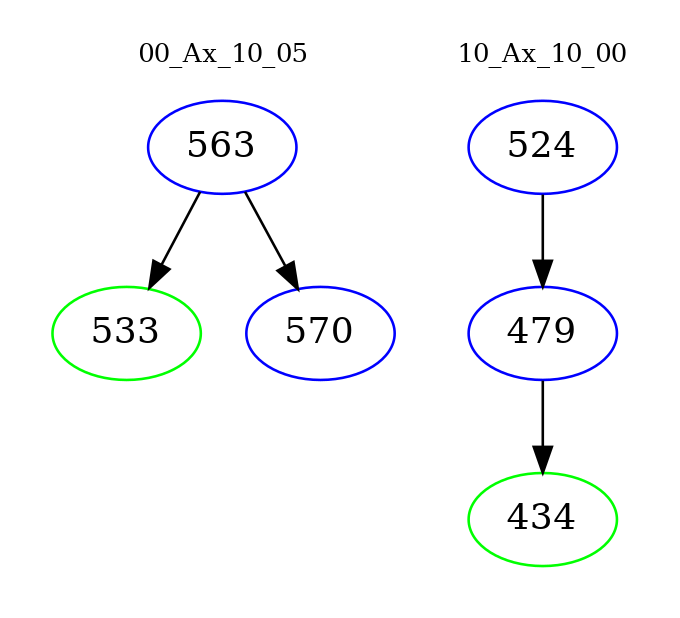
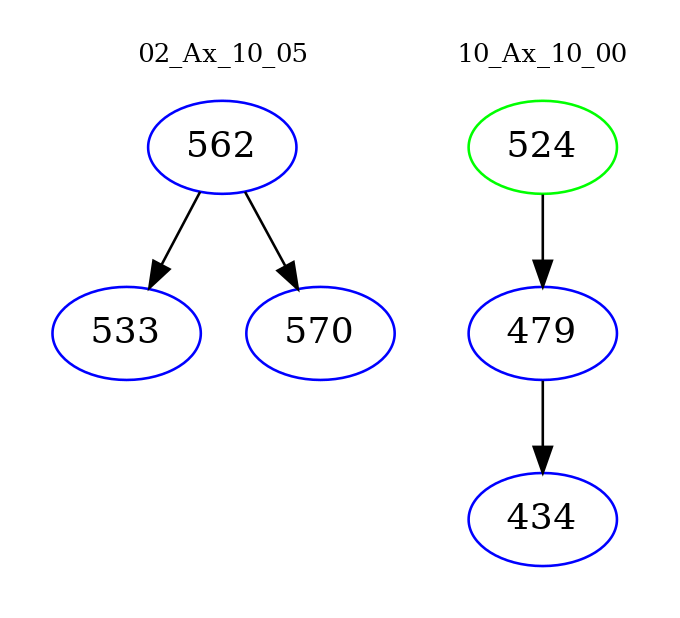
(224, 56) -> (224, 56)
(222, 147) -> (222, 147)
(543, 147) -> (543, 147)
(127, 333) -> (127, 333)
(543, 520) -> (543, 520)
